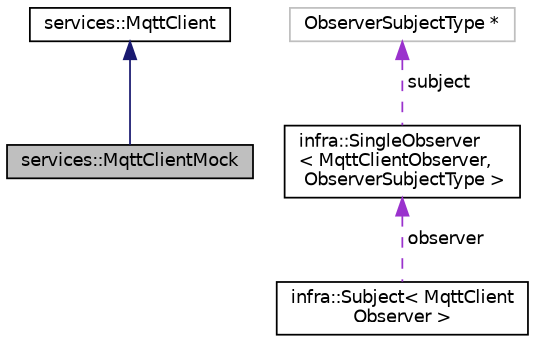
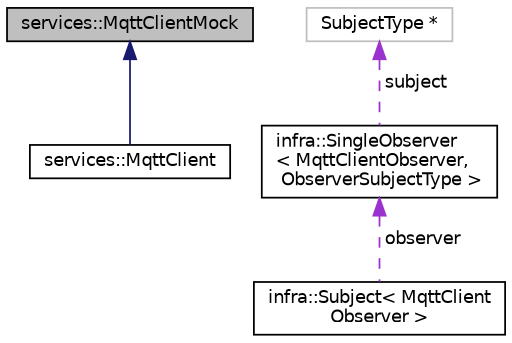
(402, 25) -> (380, 25)
(130, 102) -> (130, 102)
